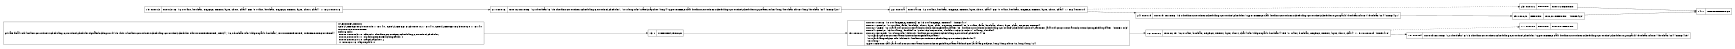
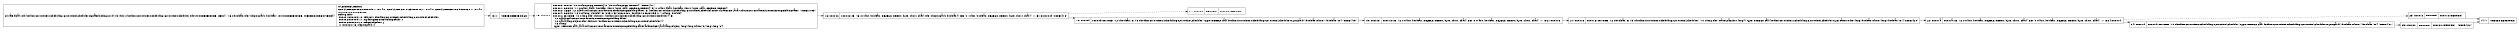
(1719, 11) -> (2502, 20)
none -> (1361, 20)
(670, 33) -> (514, 16)
